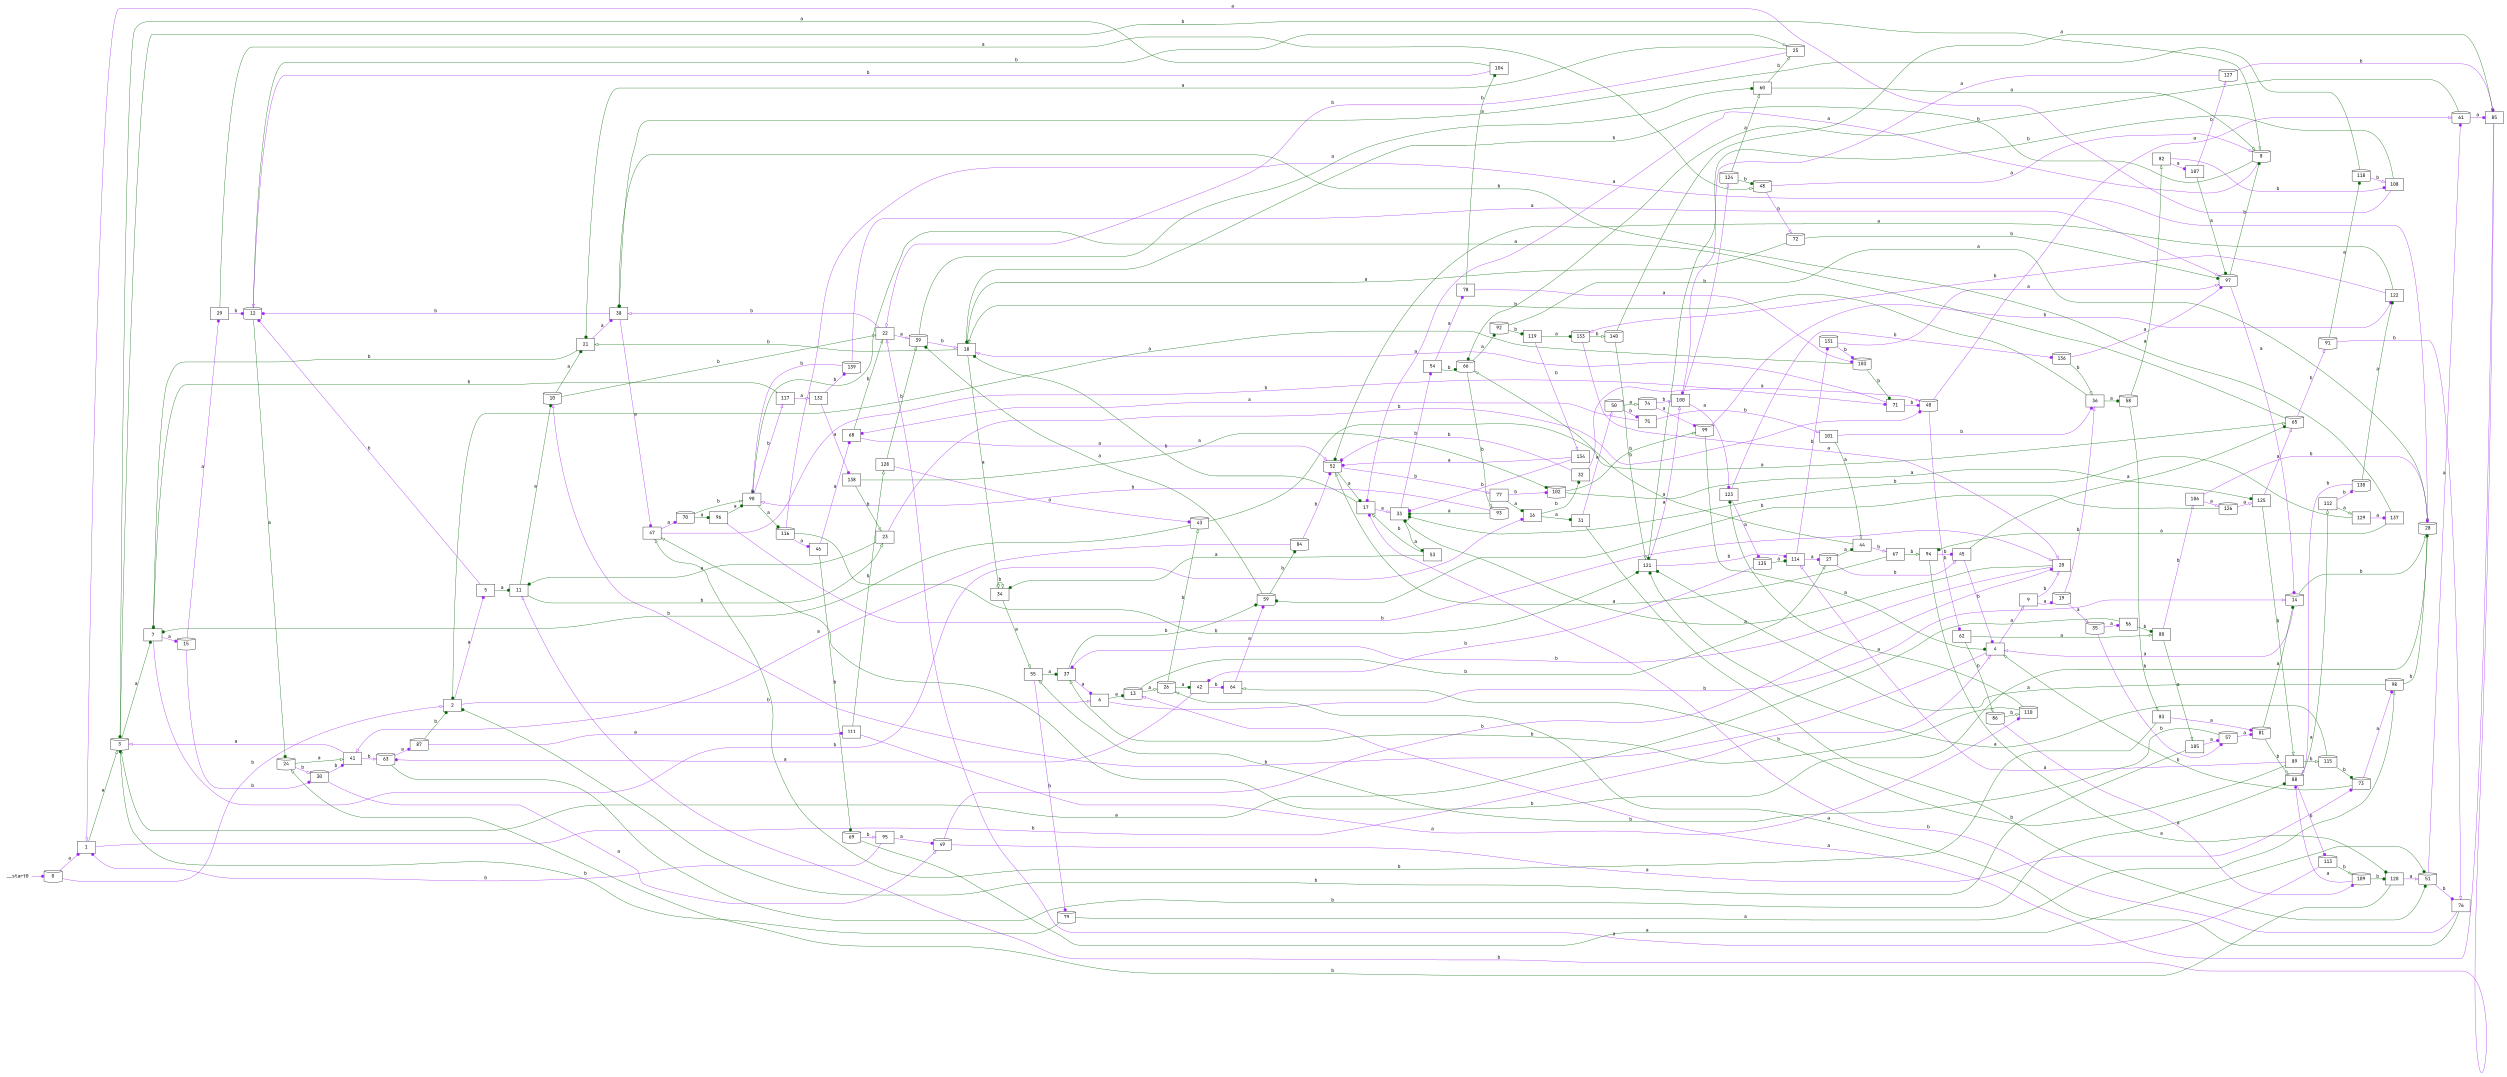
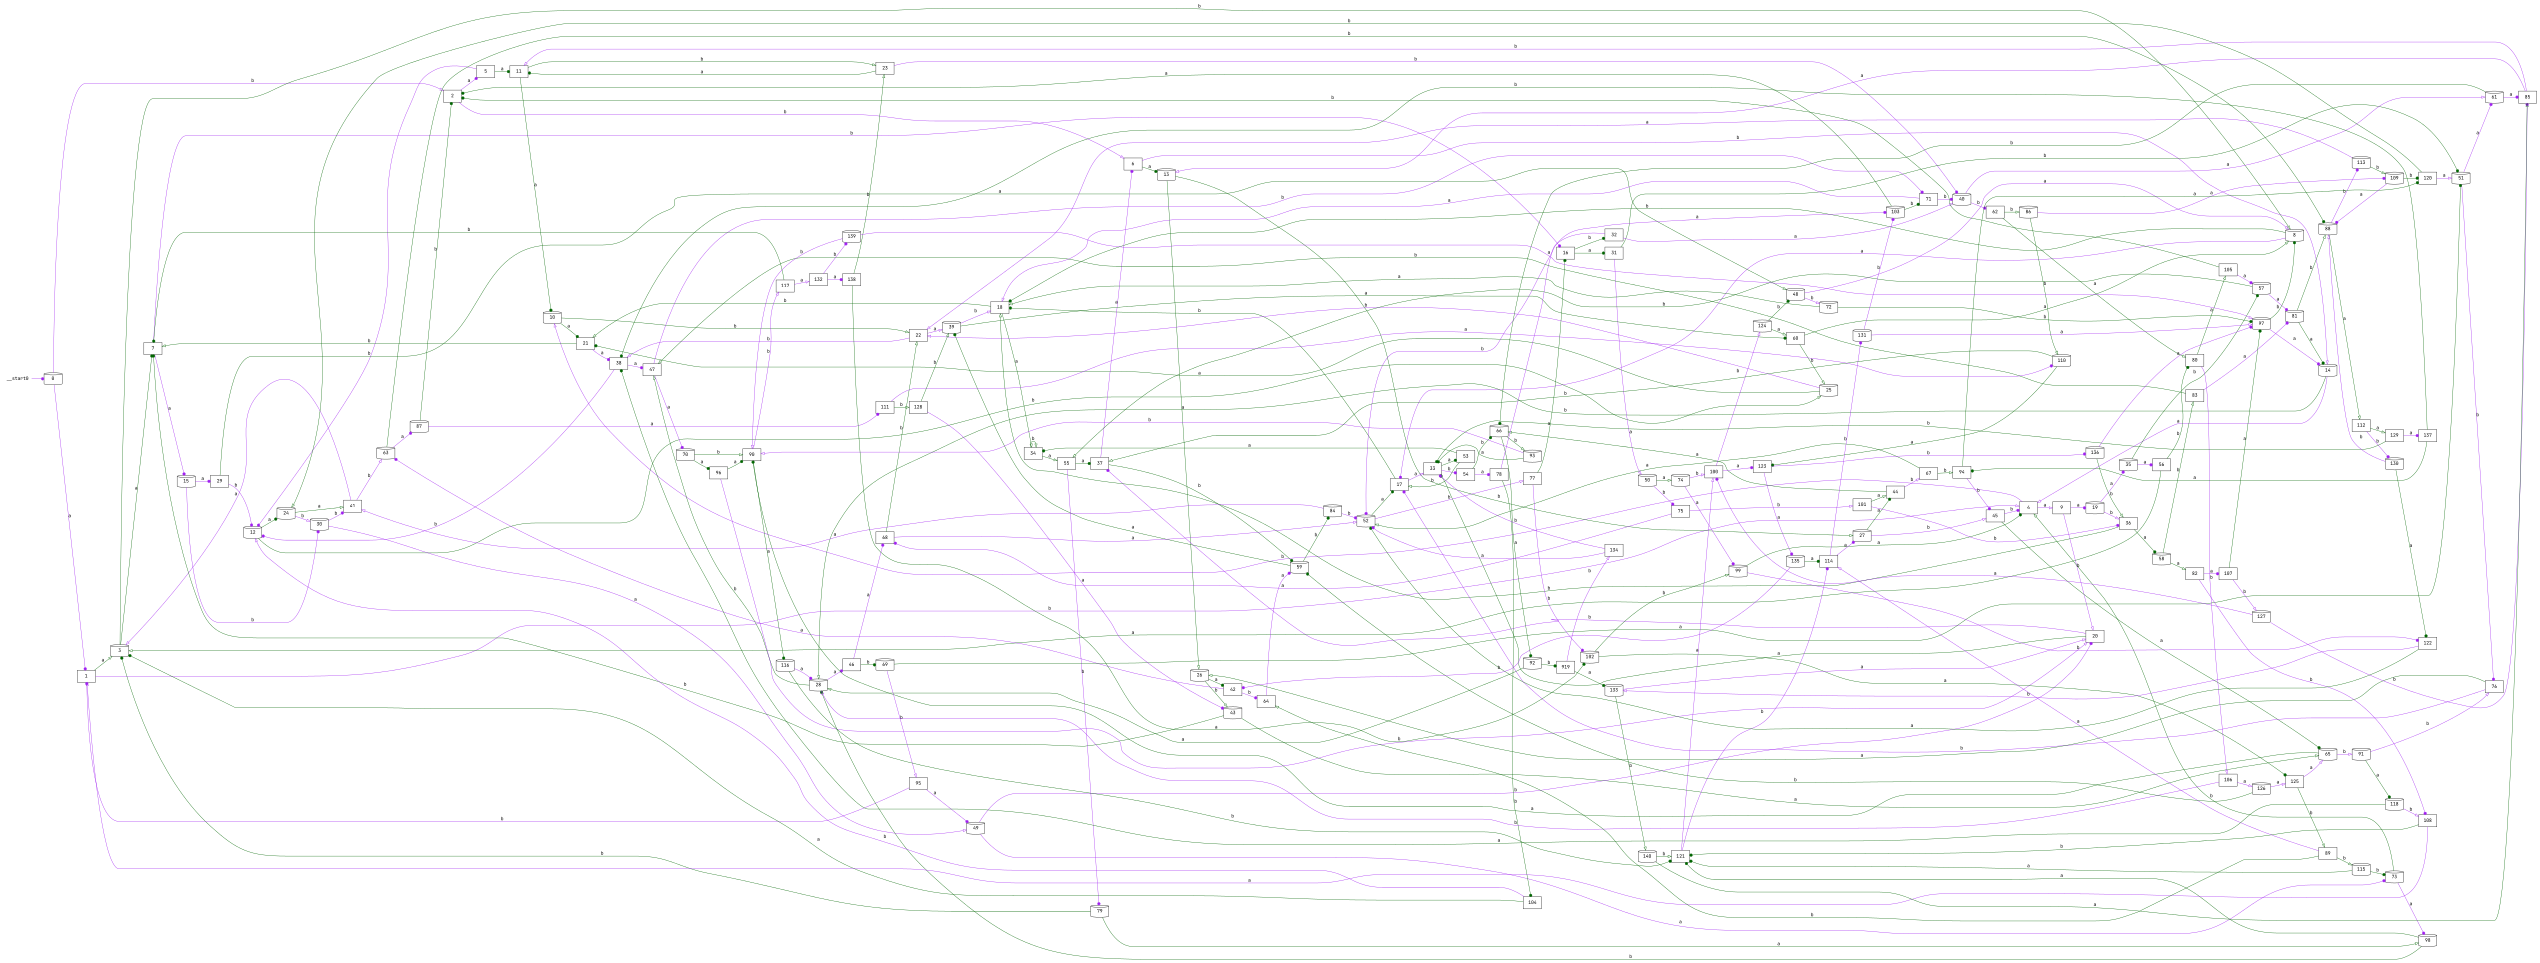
(1532, 336) -> (1566, 667)
(800, 543) -> (834, 676)
(2077, 612) -> (2112, 488)
(2143, 719) -> (2197, 380)
